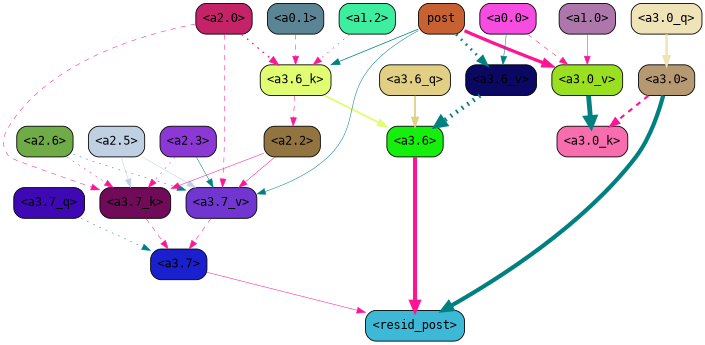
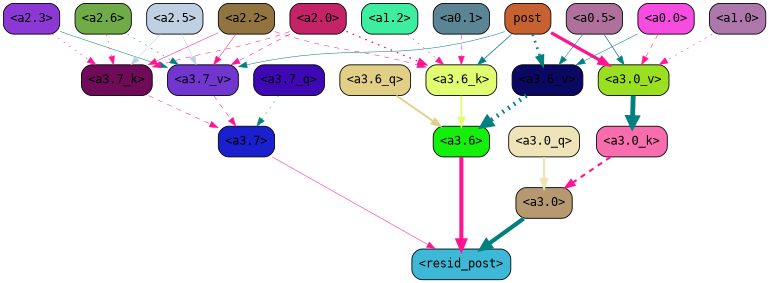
none -> (594, 19)
(587, 45) -> (689, 47)
(294, 107) -> (335, 48)
(633, 108) -> (592, 170)
